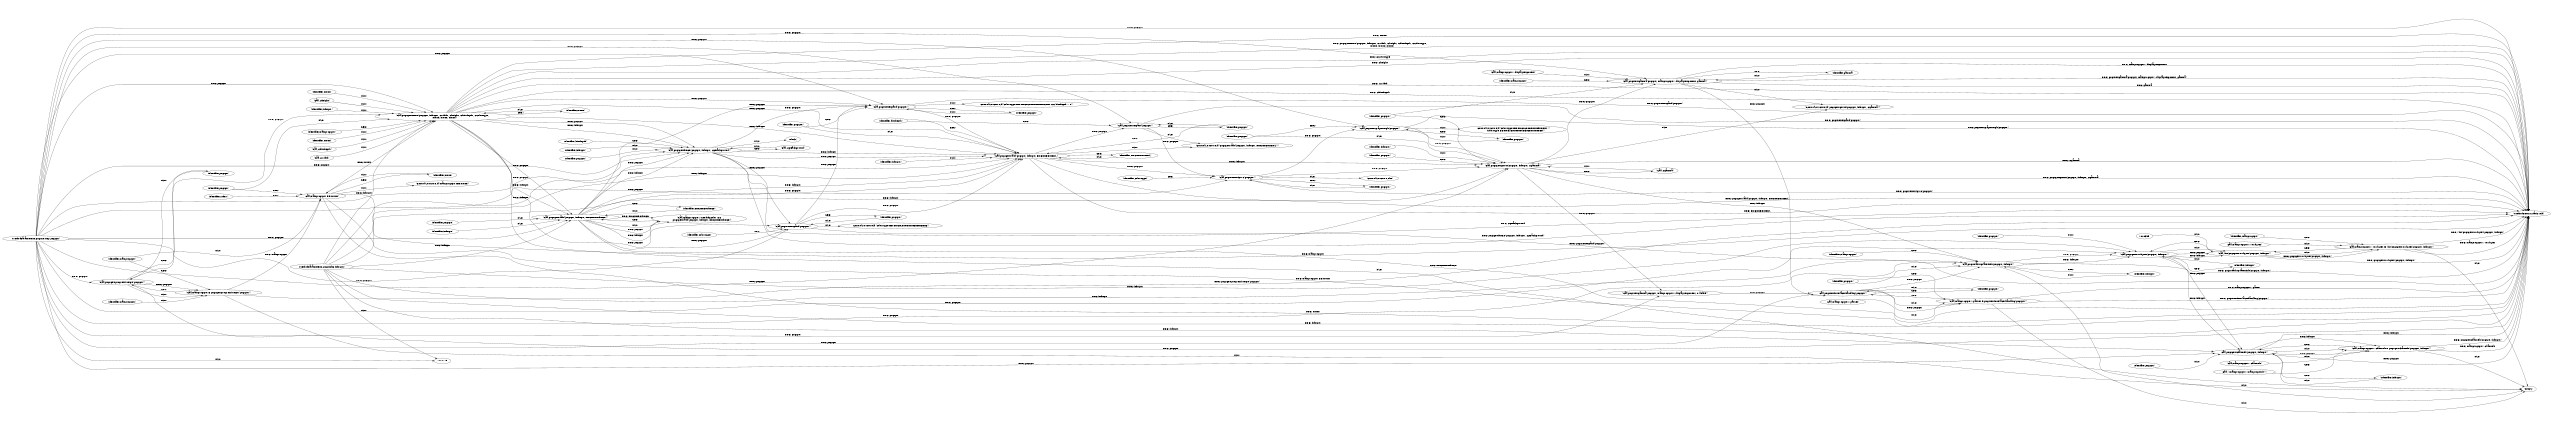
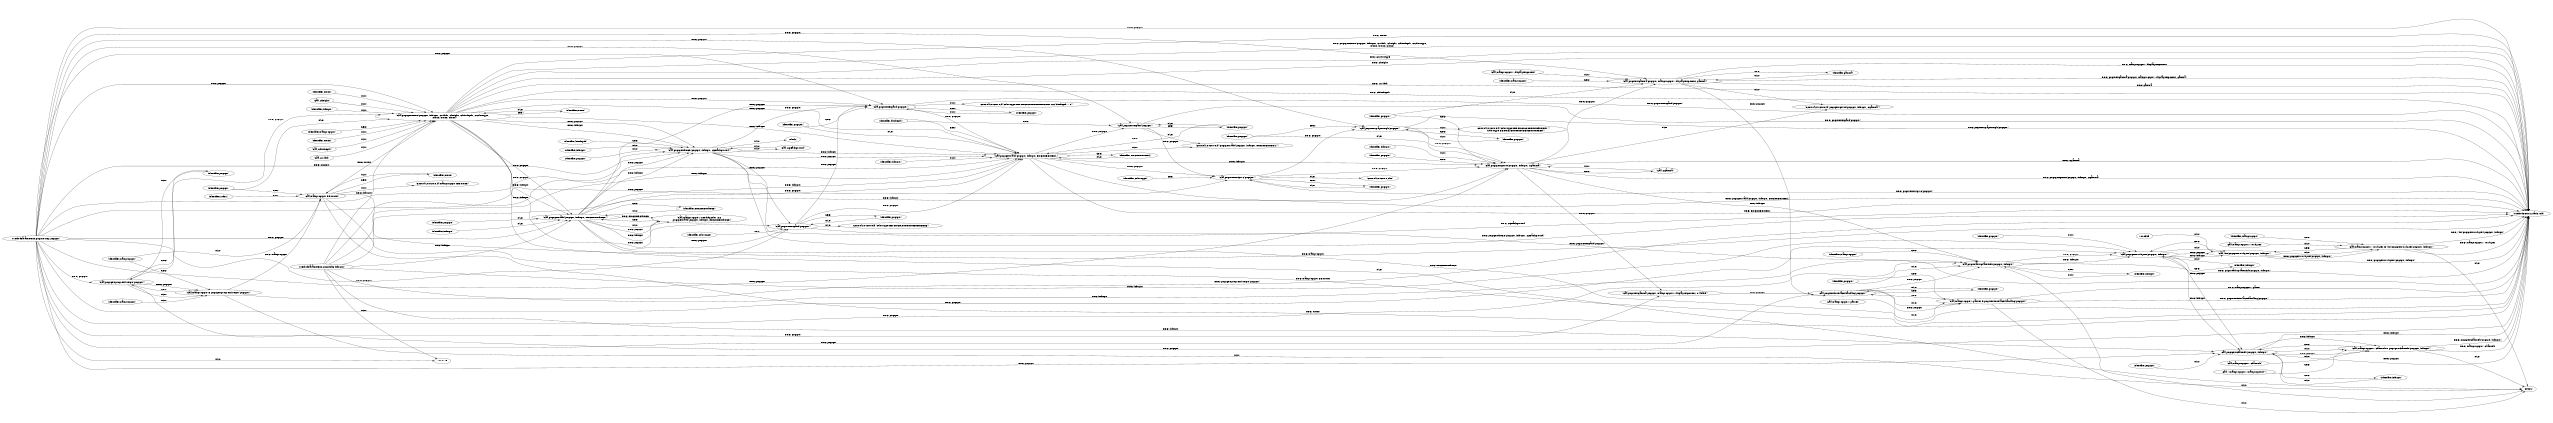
(757, 149) -> (757, 149)
(1463, 324) -> none
